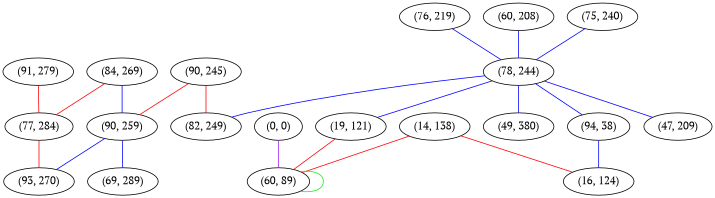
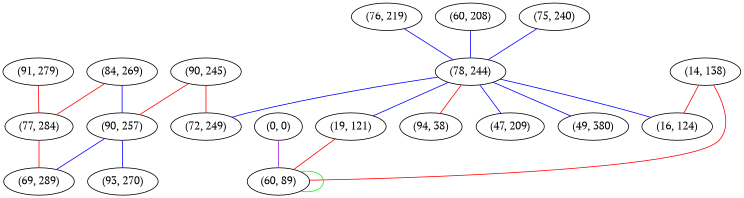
(559, 99) -> (451, 99)
(122, 127) -> (122, 127)
(206, 127) -> (206, 127)
(39, 154) -> (39, 154)
(599, 154) -> (576, 97)
